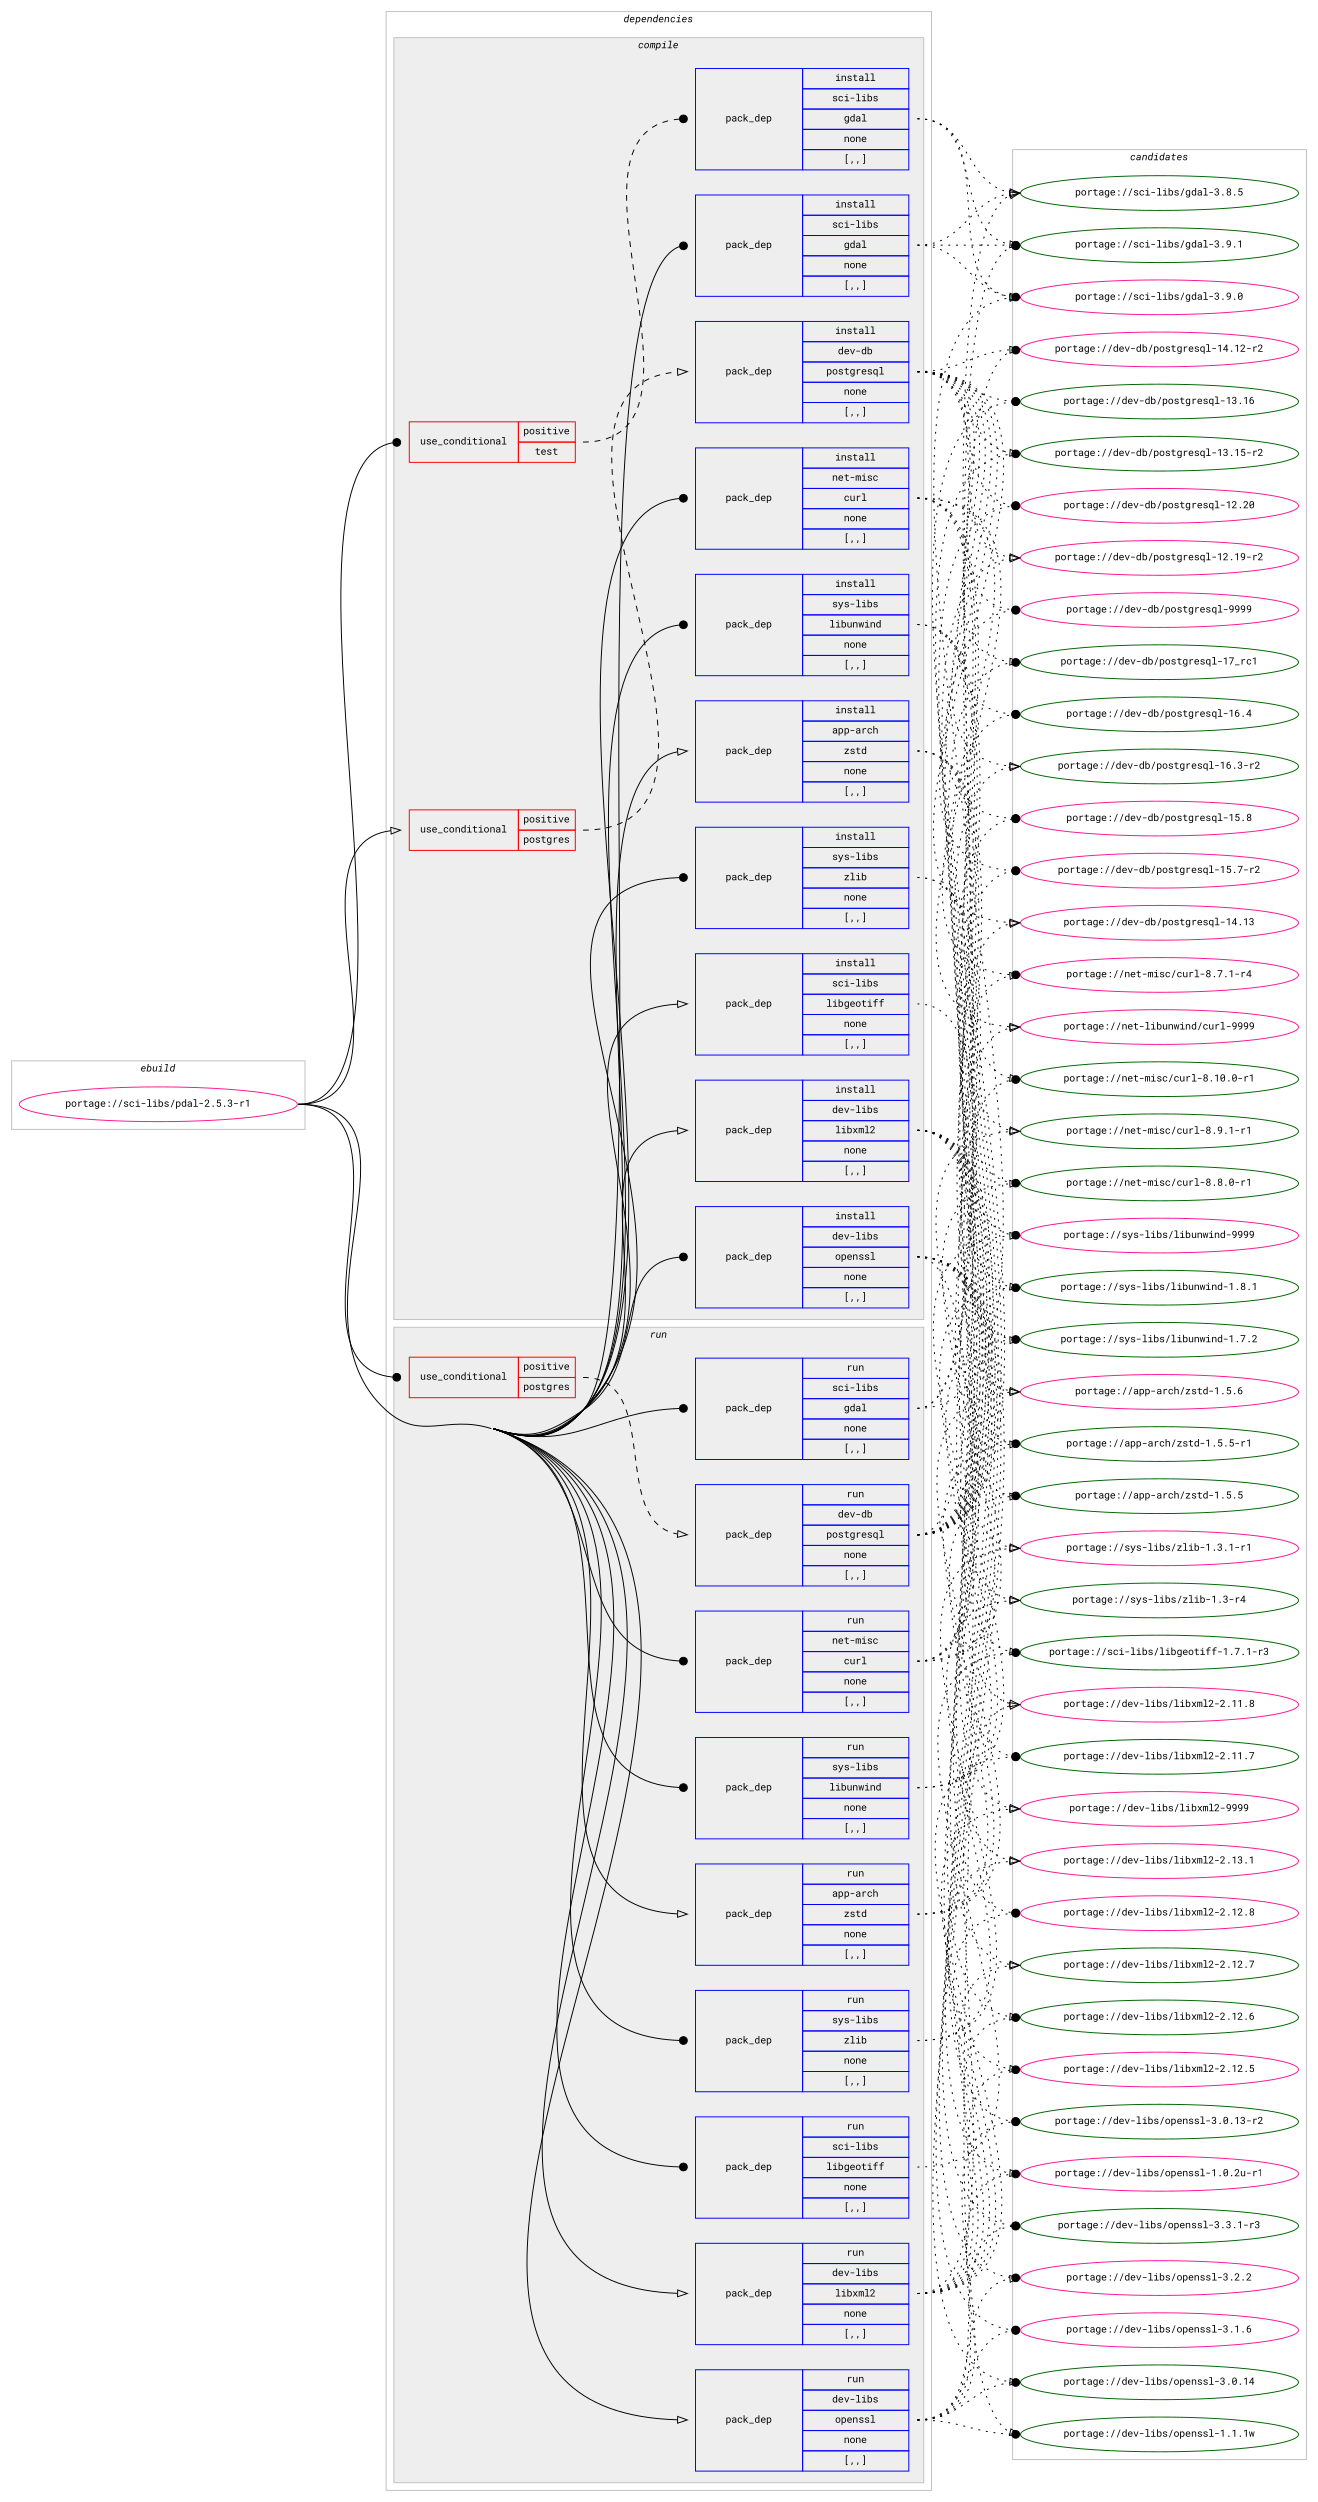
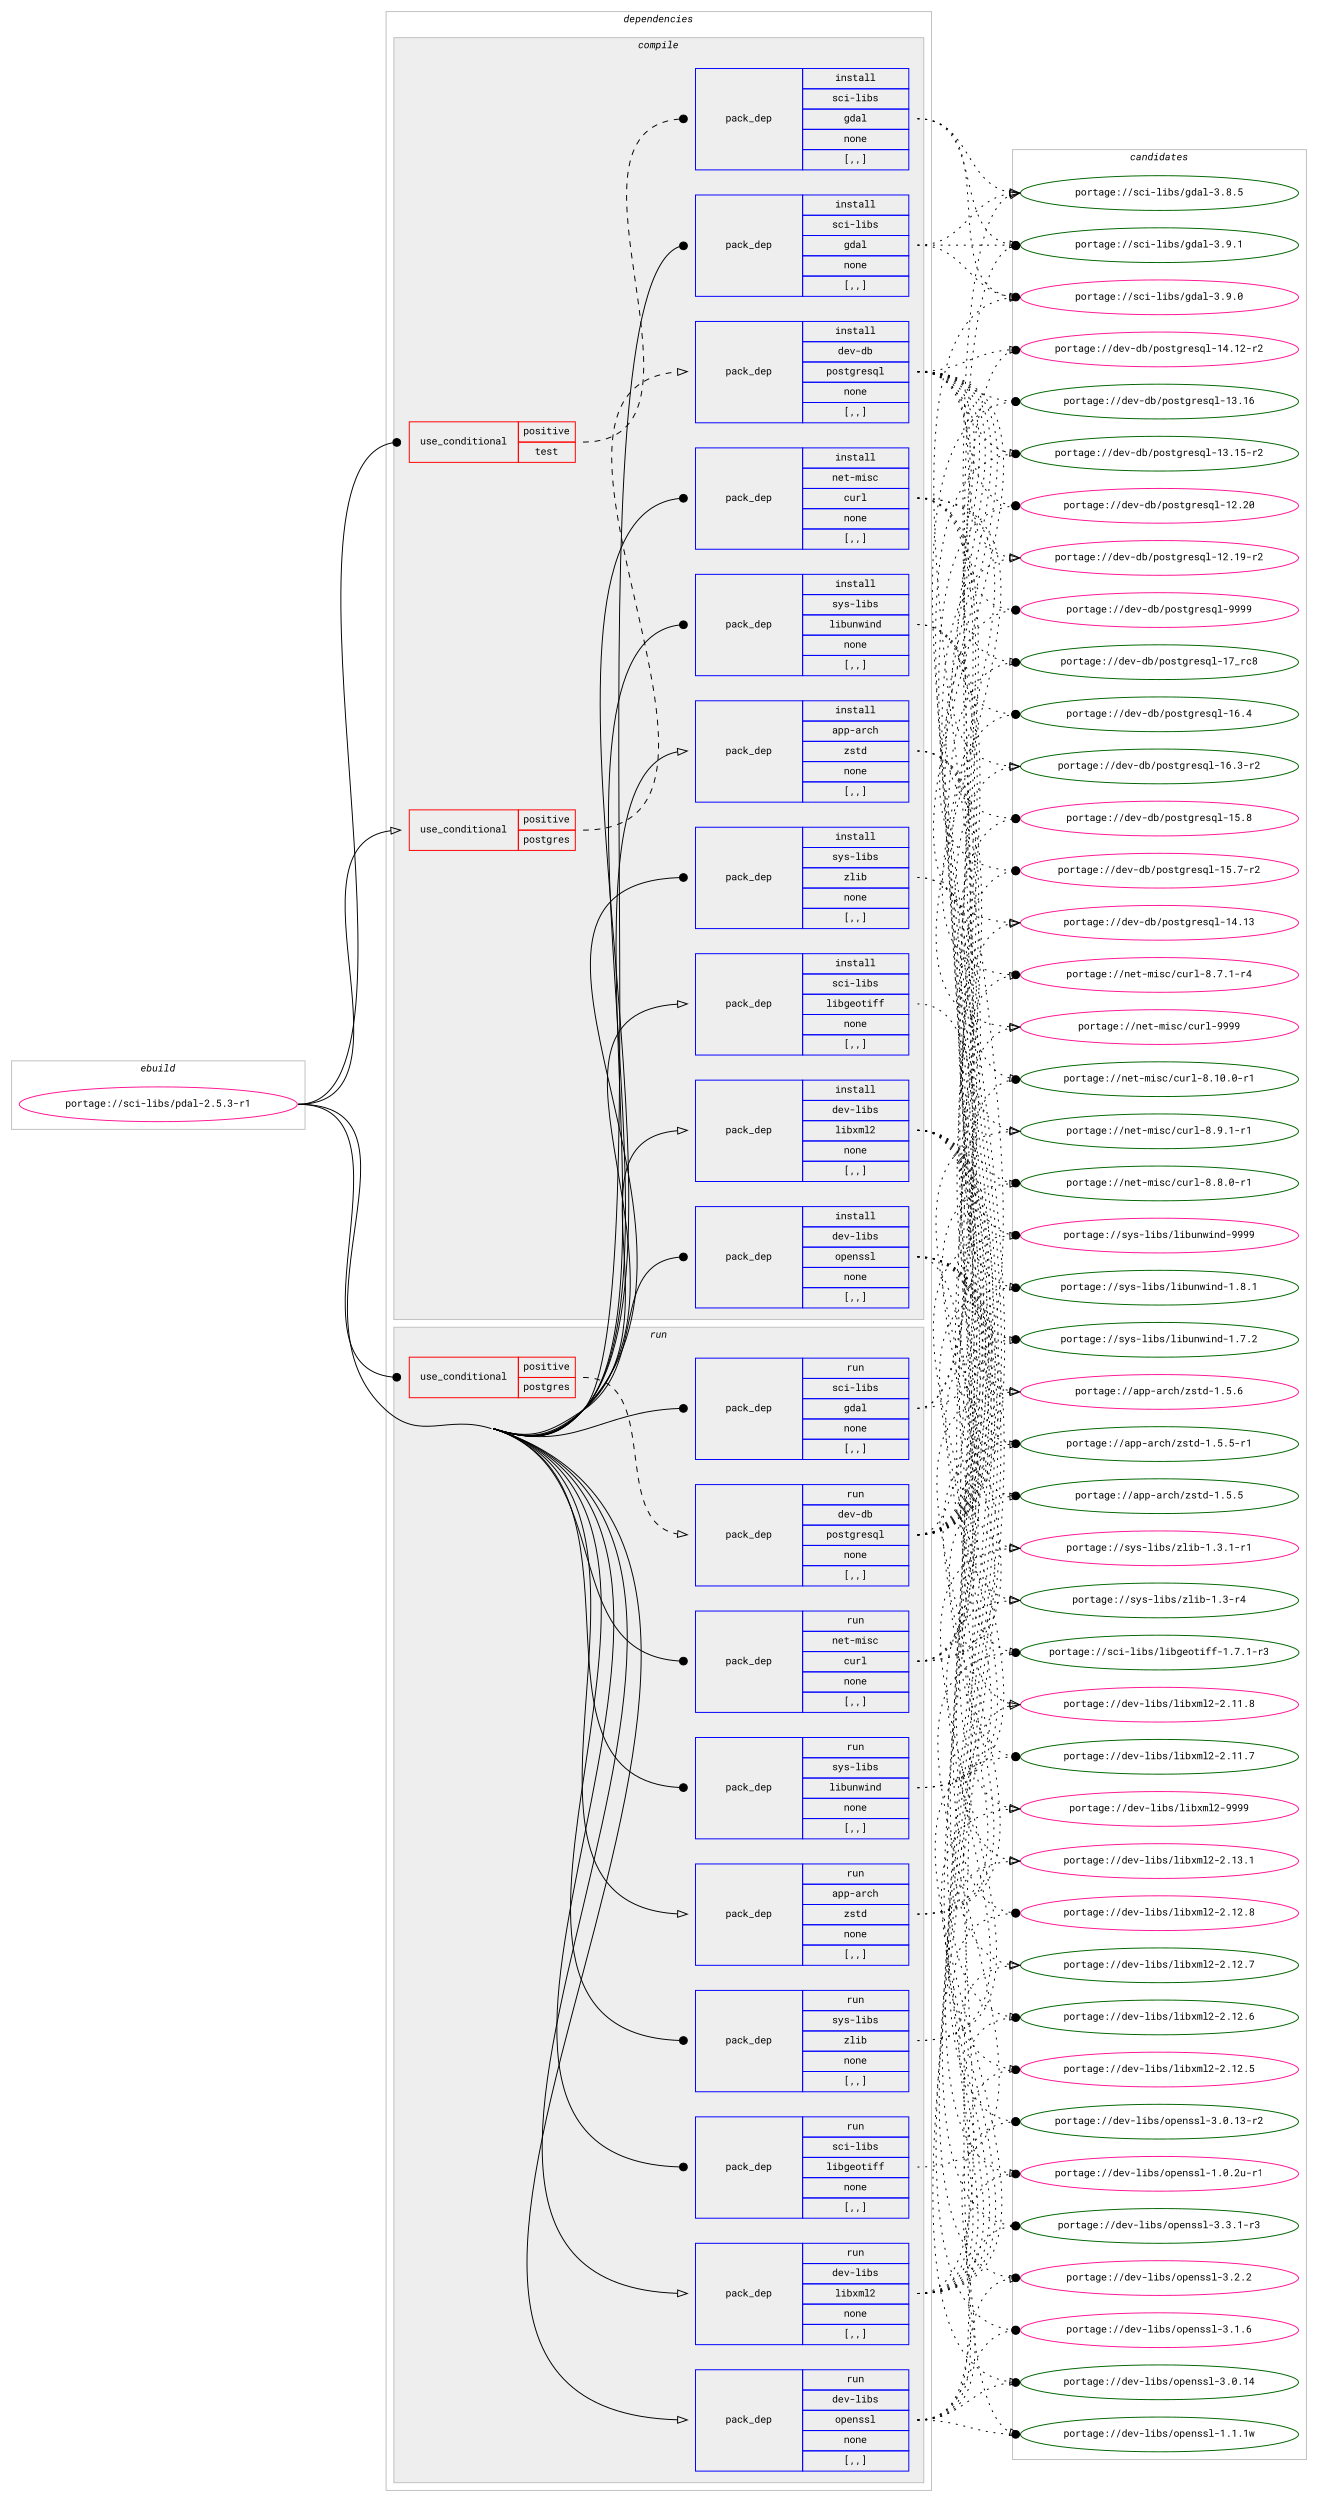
(1159, 662) -> (1159, 662)
(1159, 1027) -> (1159, 1027)
